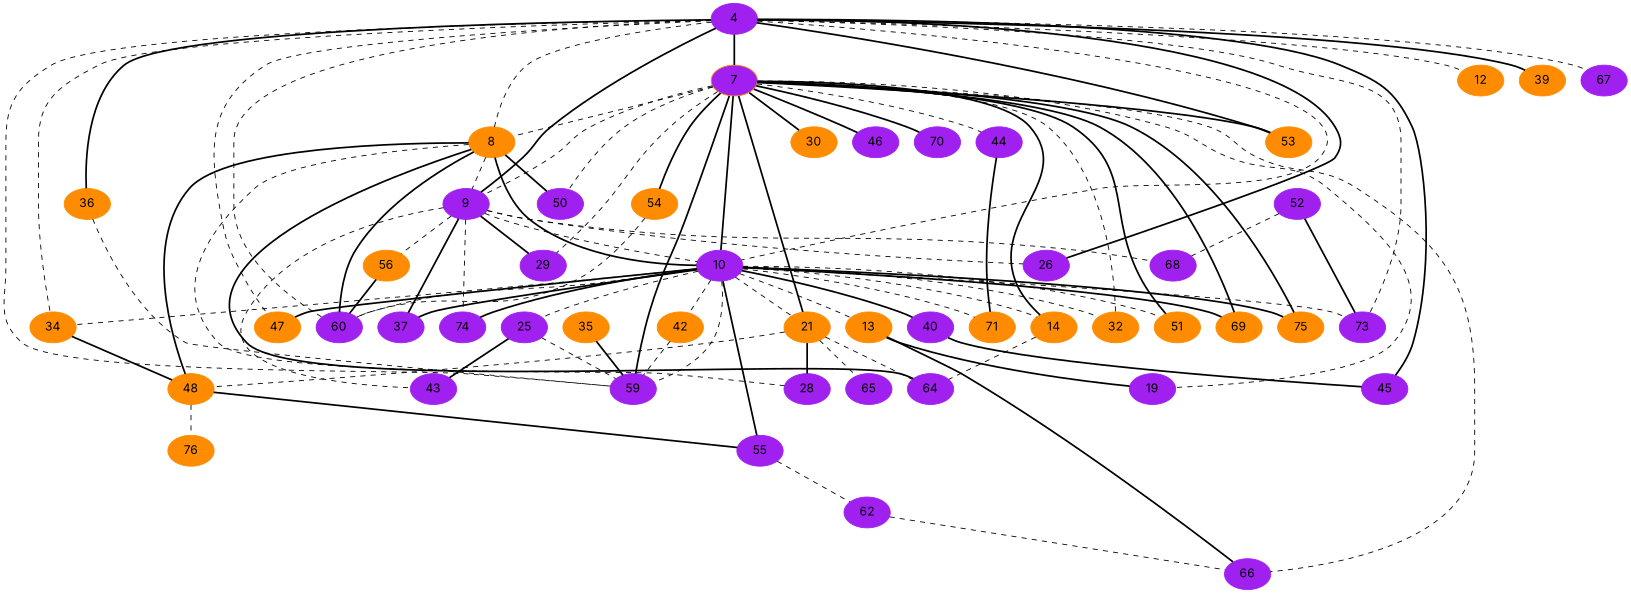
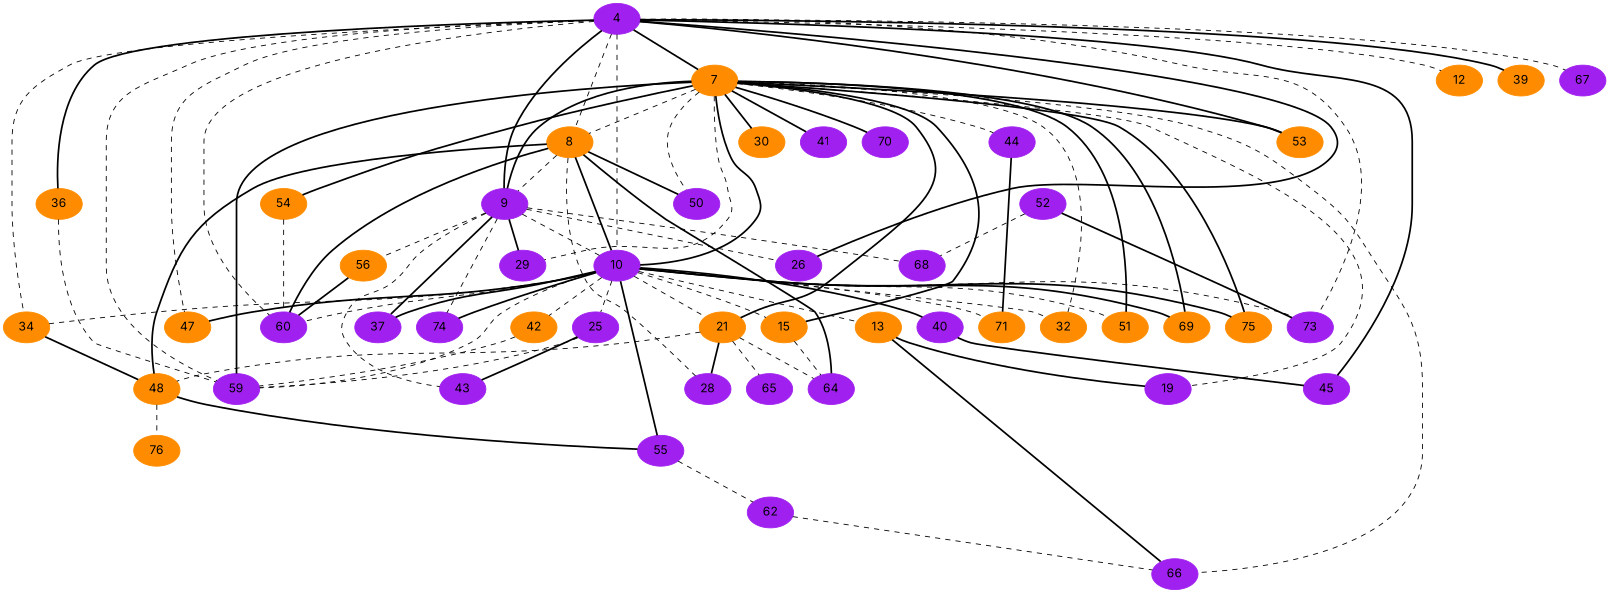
(734, 81) -> (715, 81)
(592, 126) -> (578, 103)
(876, 142) -> (824, 142)
(586, 327) -> none
(1054, 327) -> (784, 327)
